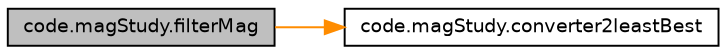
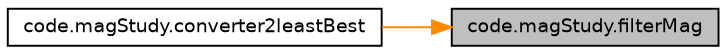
(300, 27) -> (407, 27)
